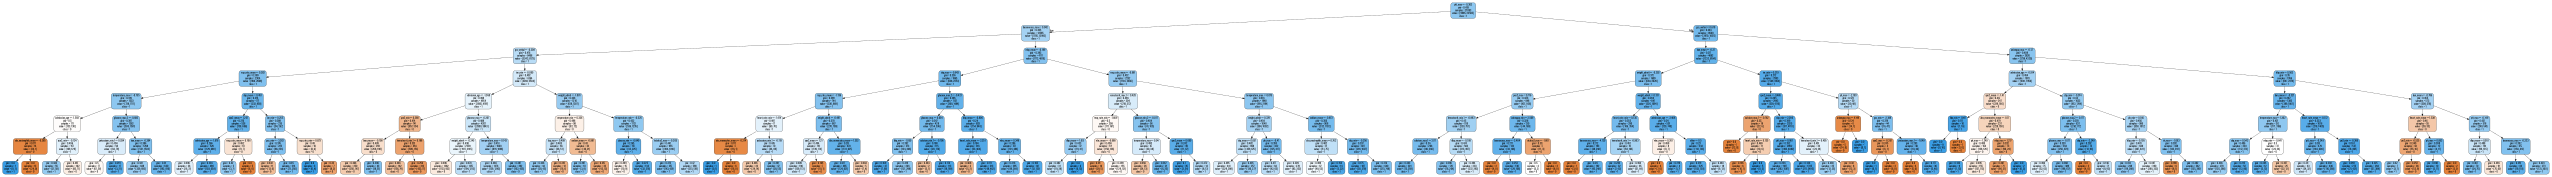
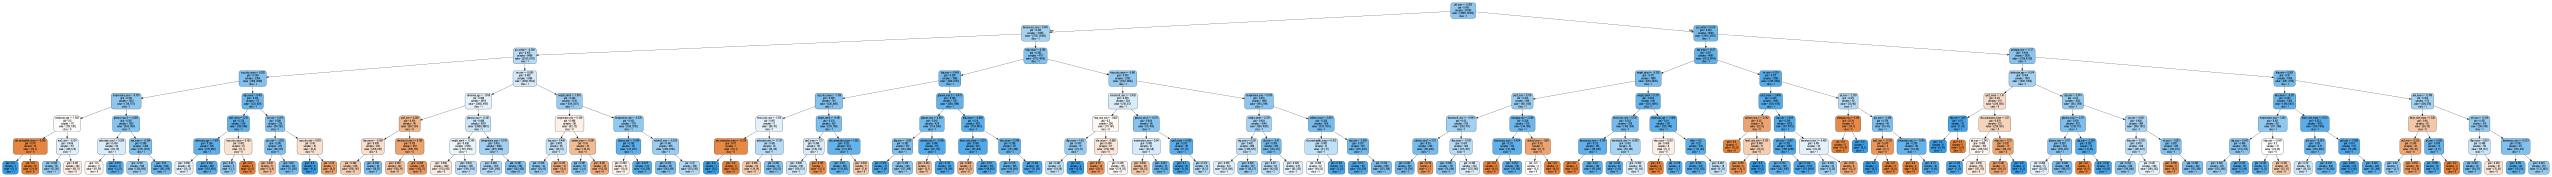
none -> (1425, 168)
(2103, 168) -> (2103, 168)
